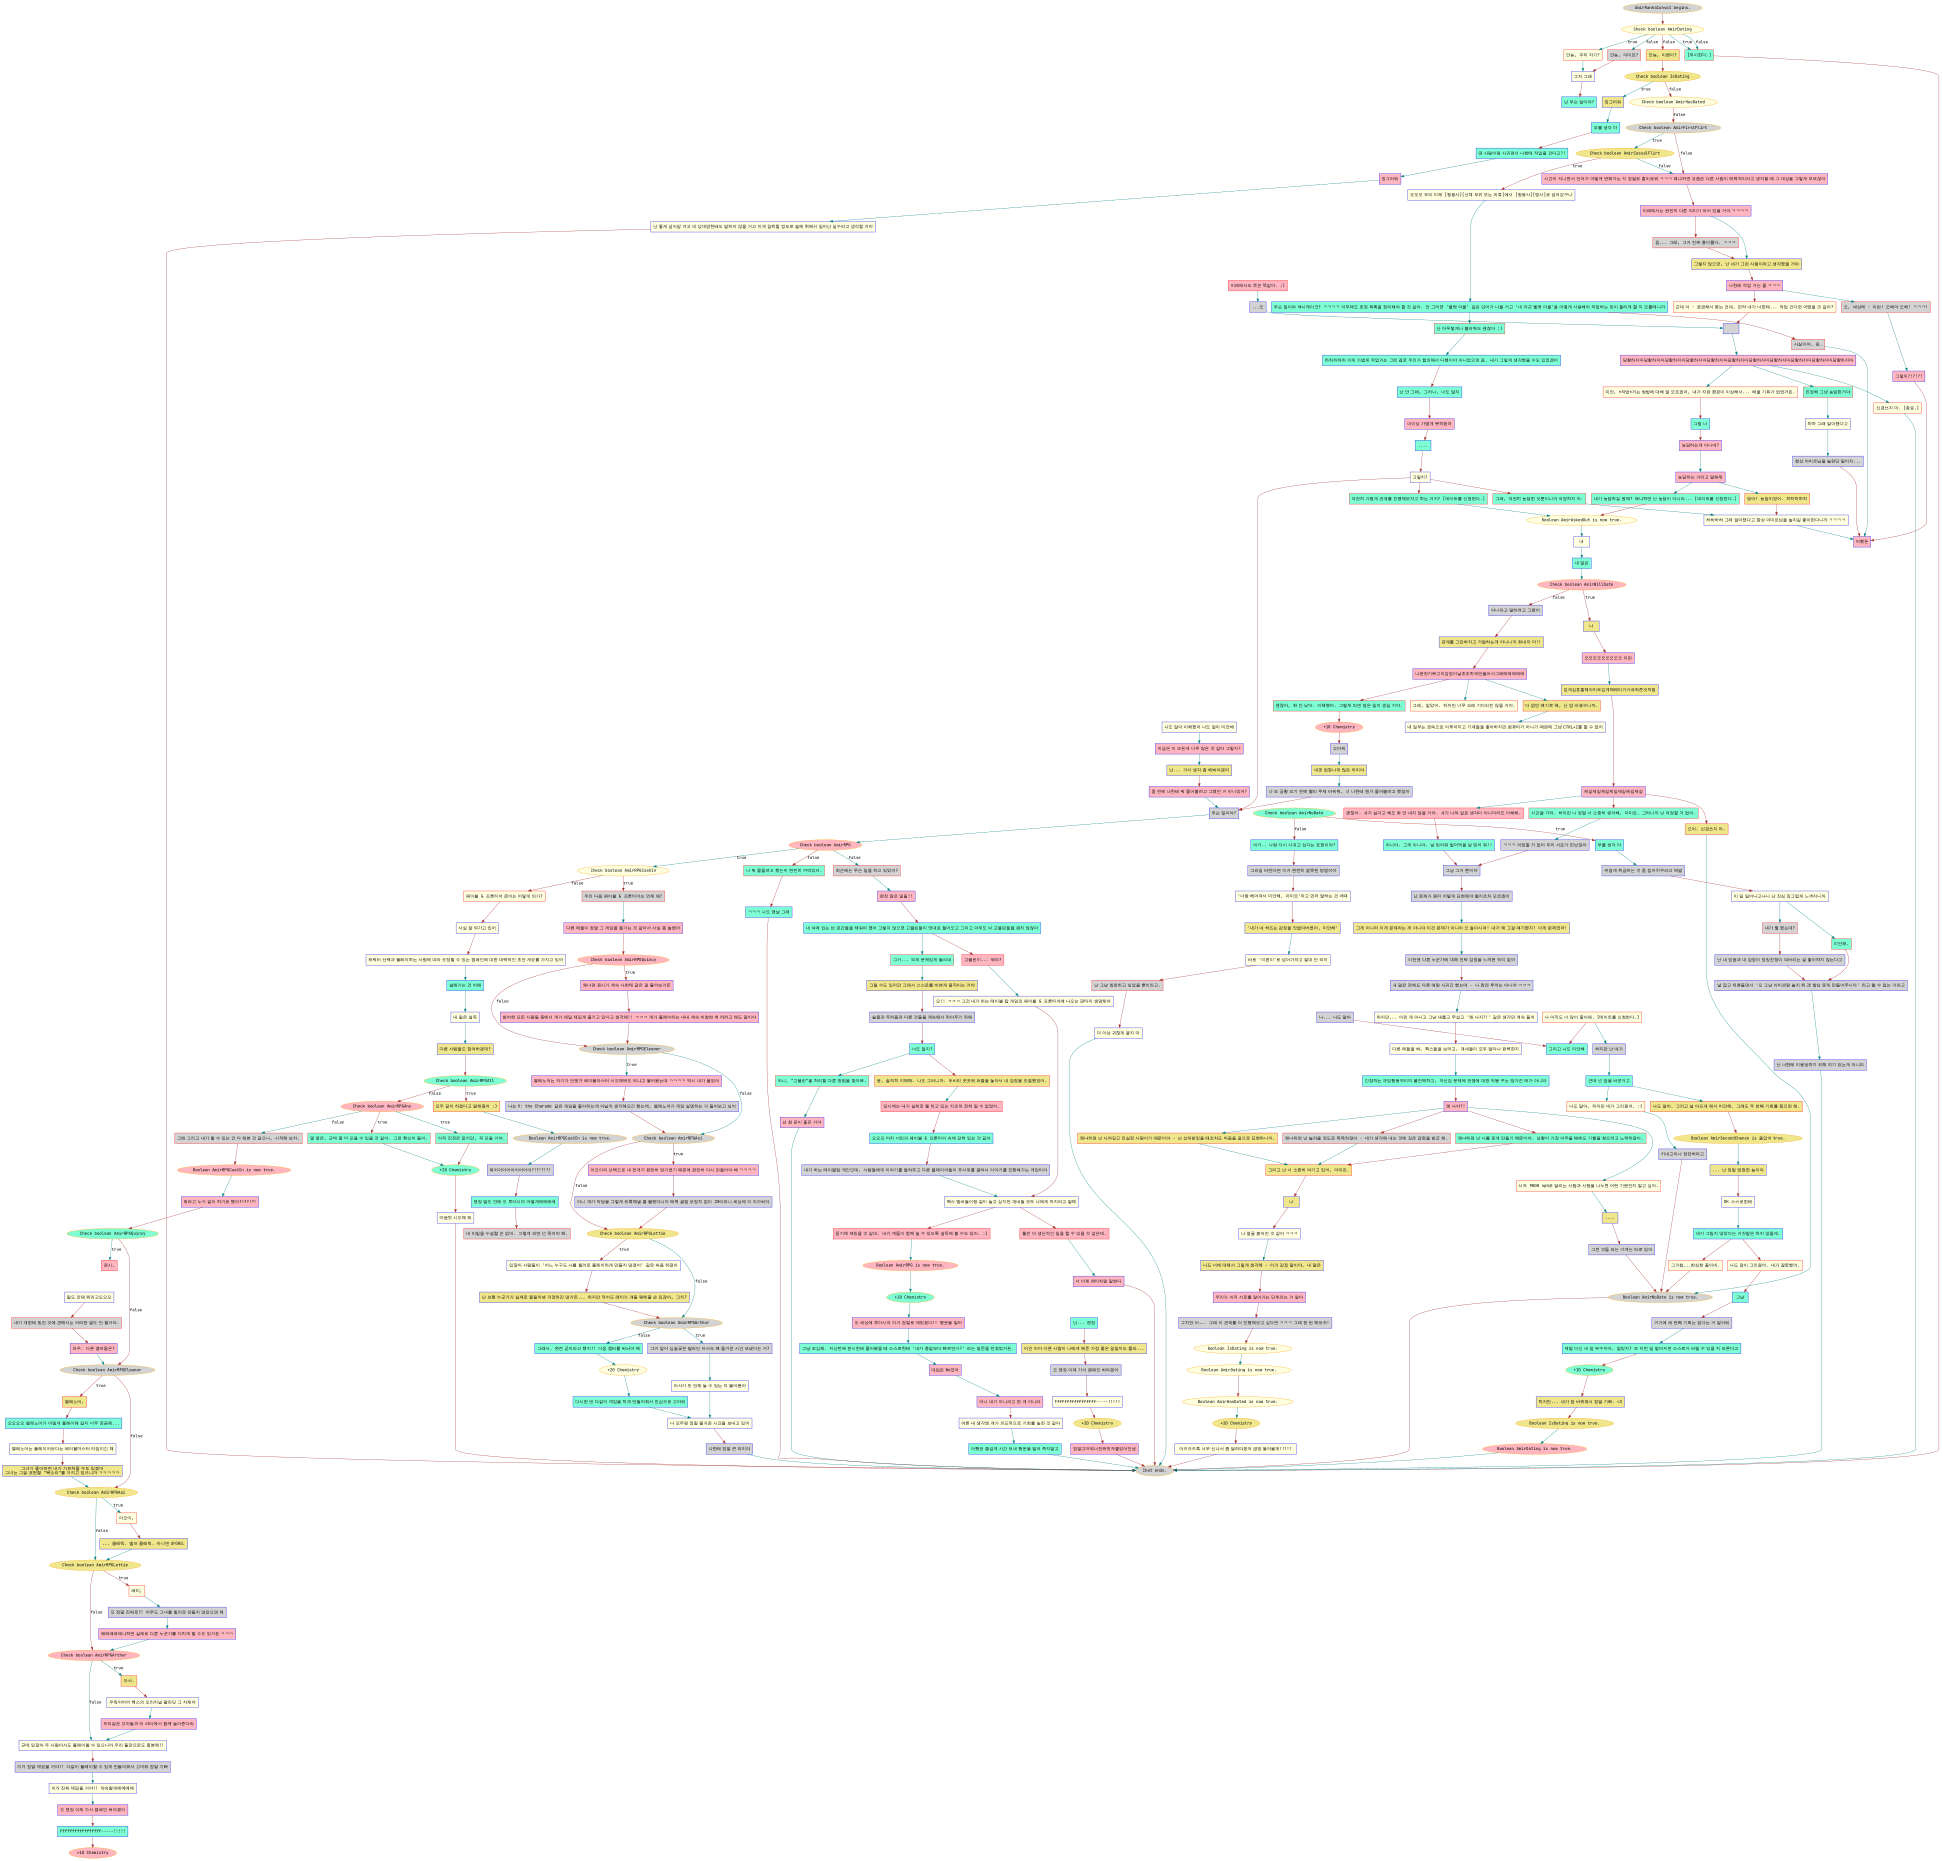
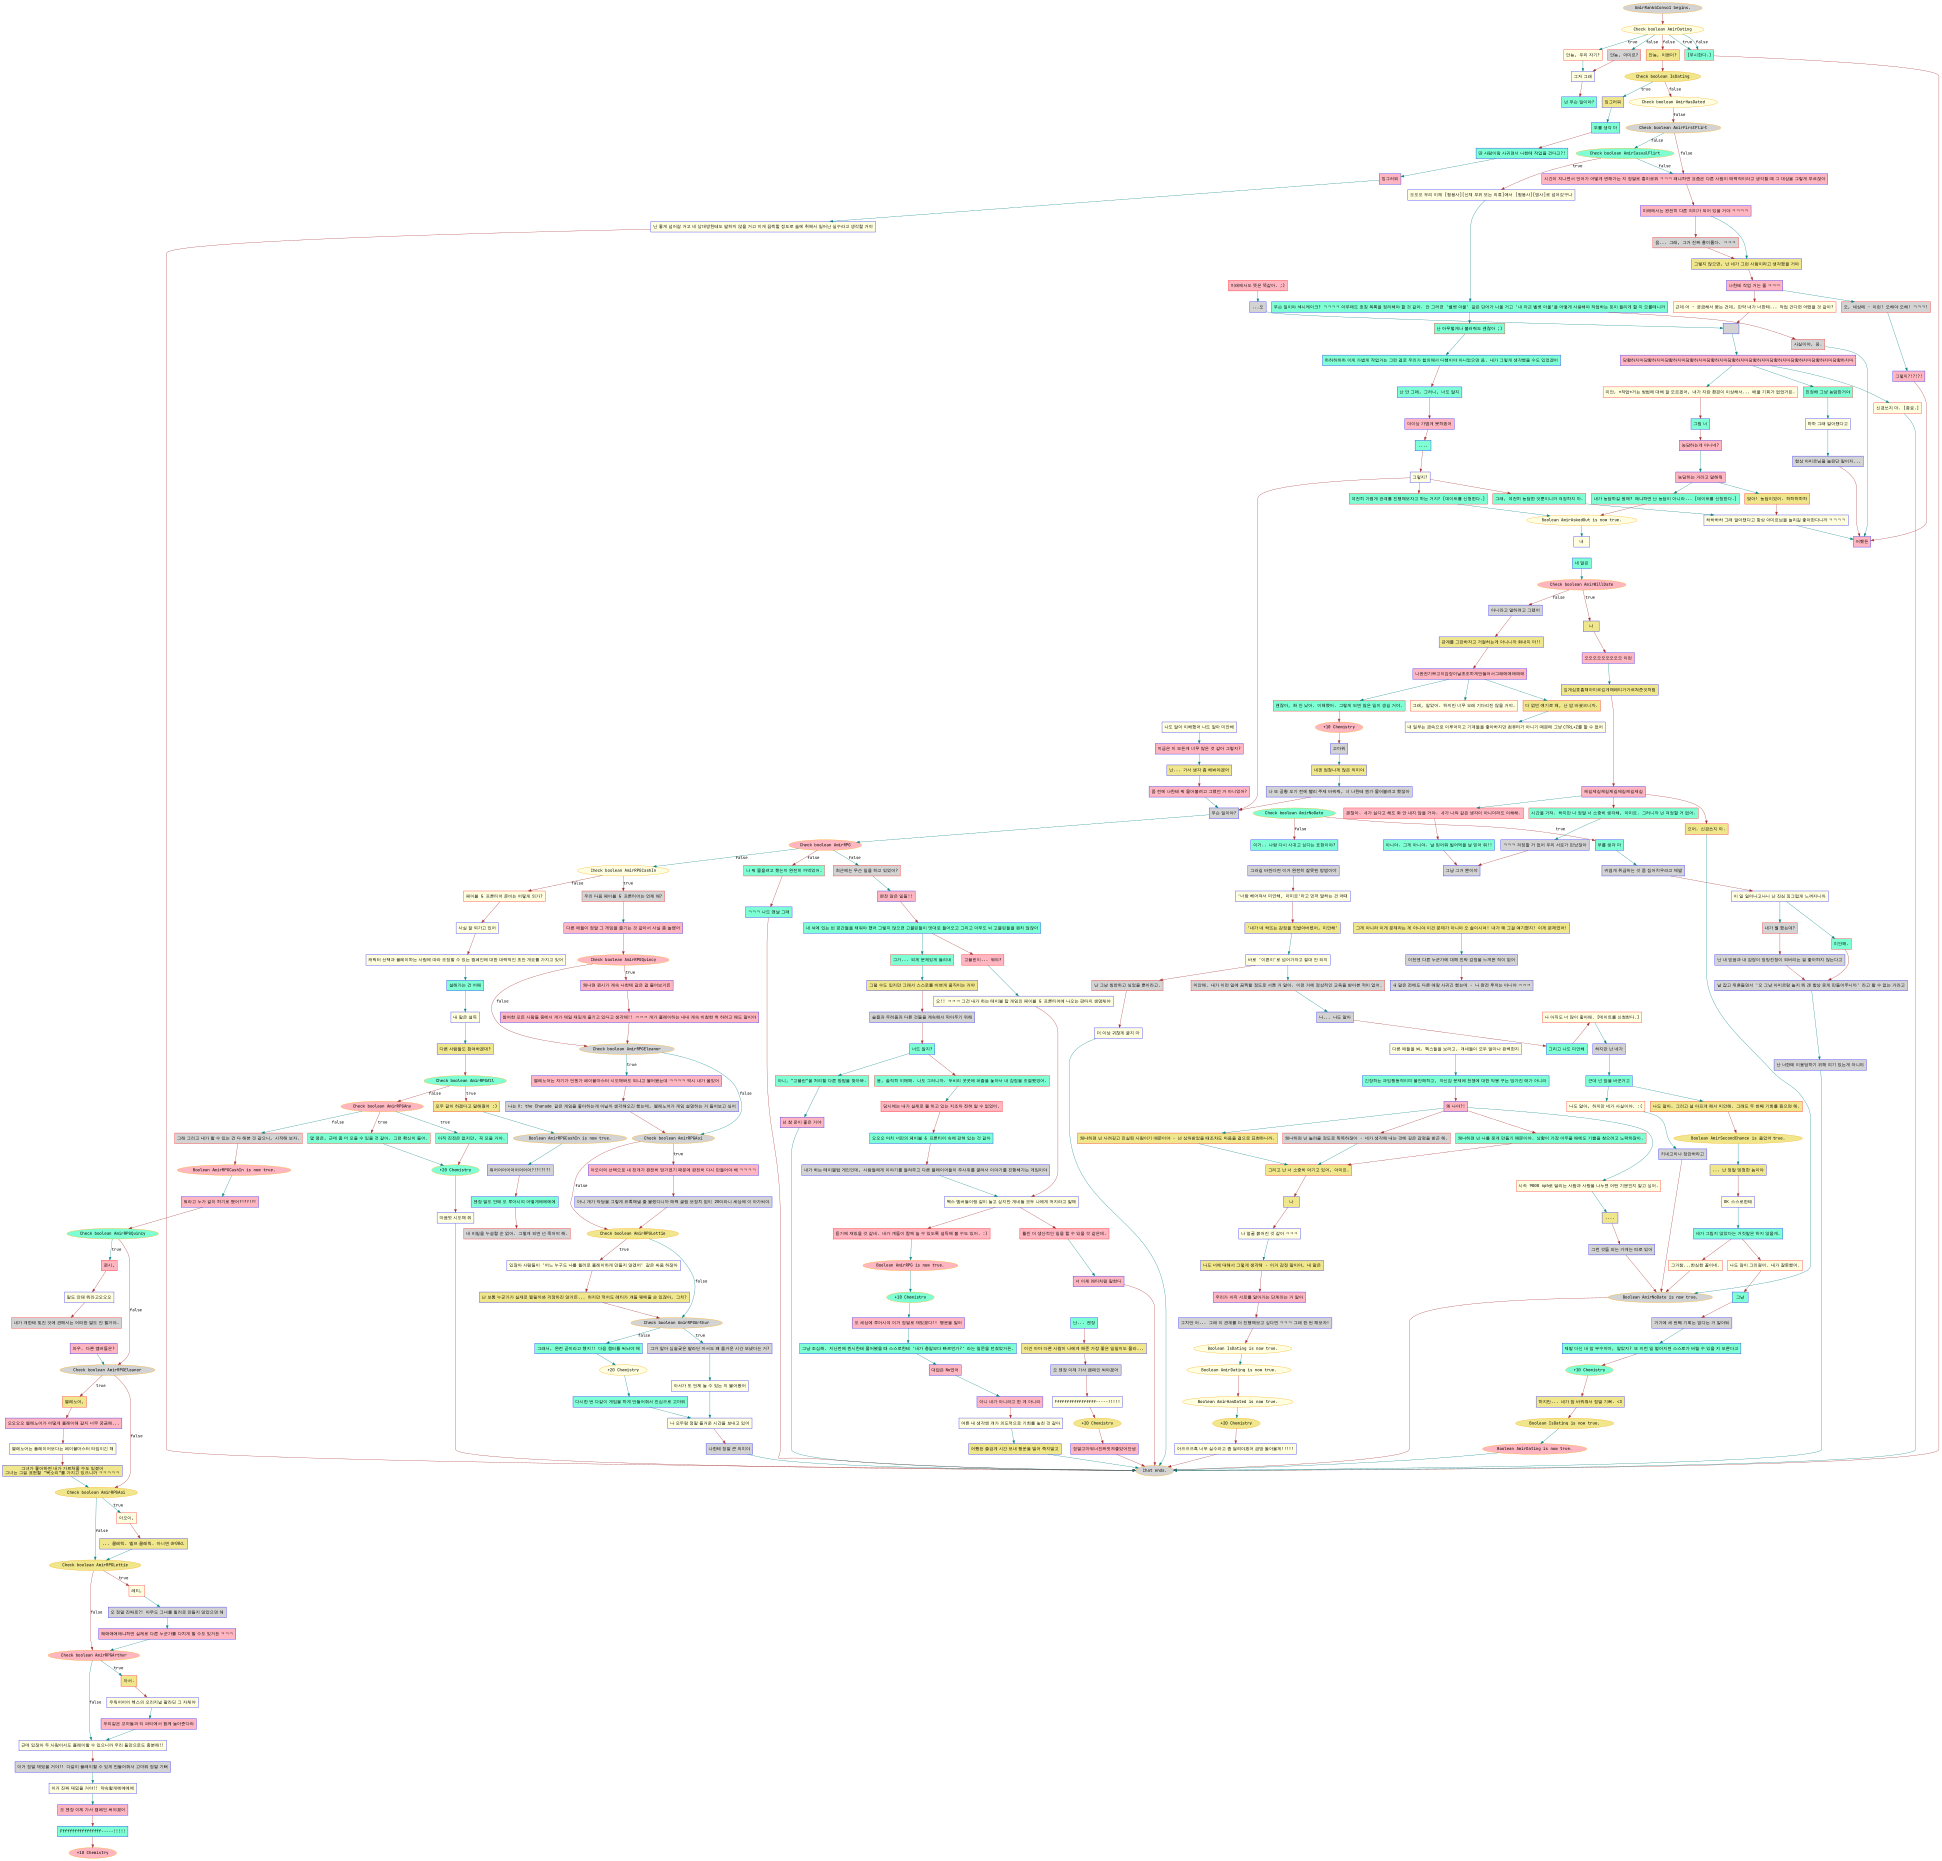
(1657, 141) -> (1657, 141)
(1625, 153) -> (1625, 153)
(1582, 551) -> none
(1406, 690) -> (1406, 690)
(1294, 856) -> none
(742, 858) -> (742, 858)
(1462, 896) -> none
none -> (1288, 986)
(1456, 1017) -> none
(1579, 1032) -> (1580, 1035)
(962, 1081) -> (962, 1081)
(1606, 1107) -> (1606, 1107)
none -> (100, 1280)
(79, 1335) -> none
(64, 1423) -> (64, 1423)
(1015, 1449) -> (1015, 1449)
(1235, 1449) -> (1235, 1449)
